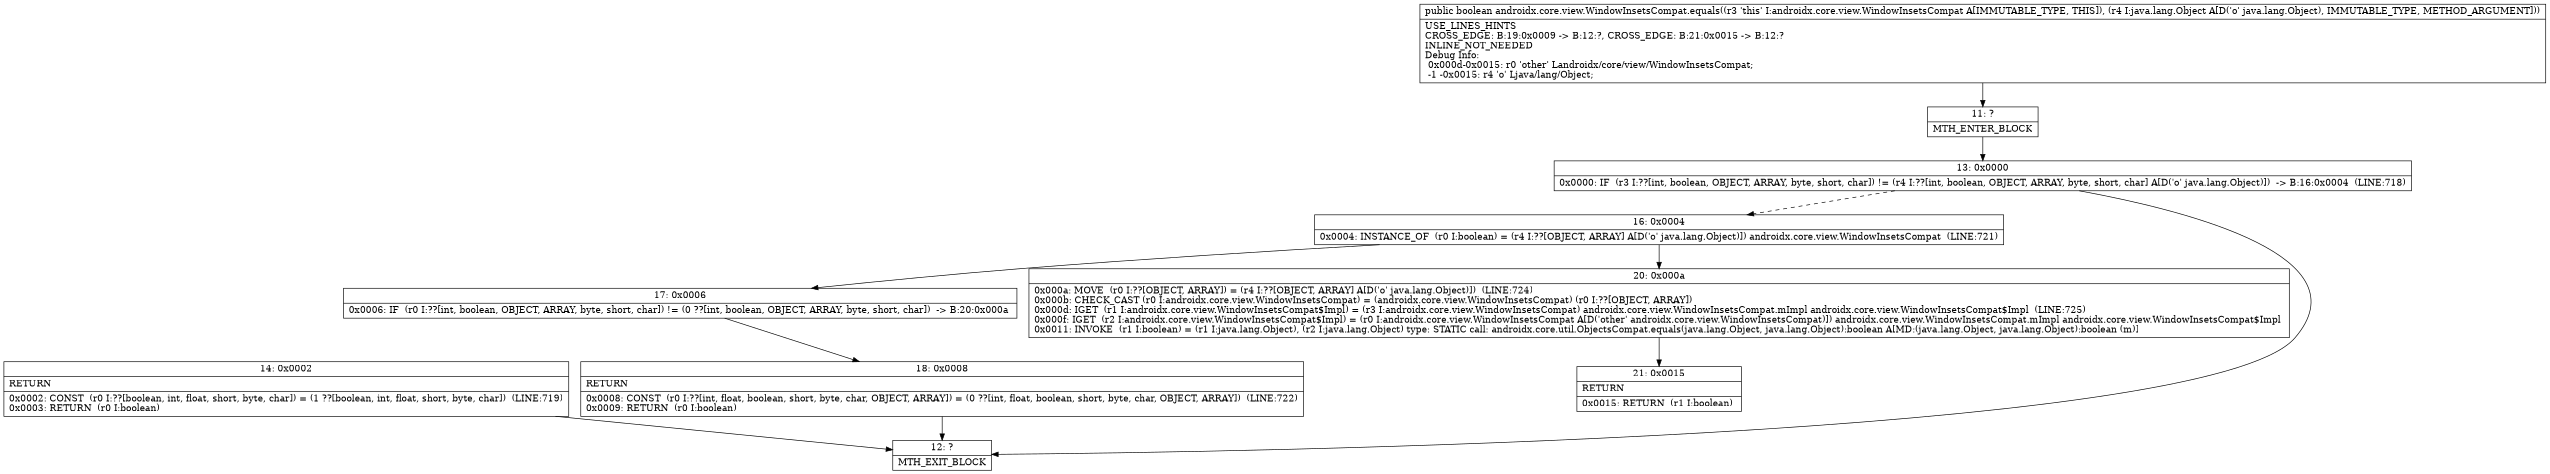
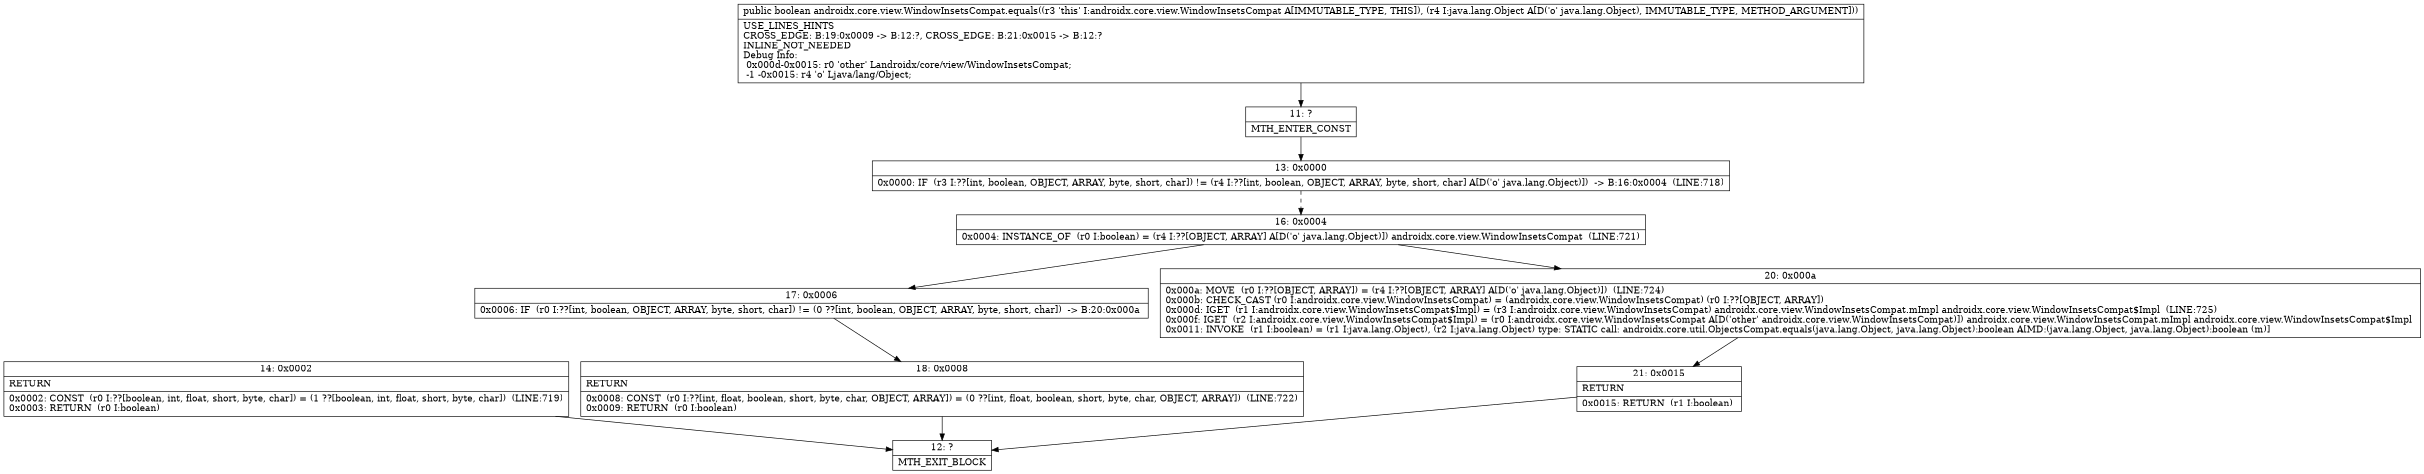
(1983, 129) -> (1301, 129)
(1807, 425) -> (1288, 423)
